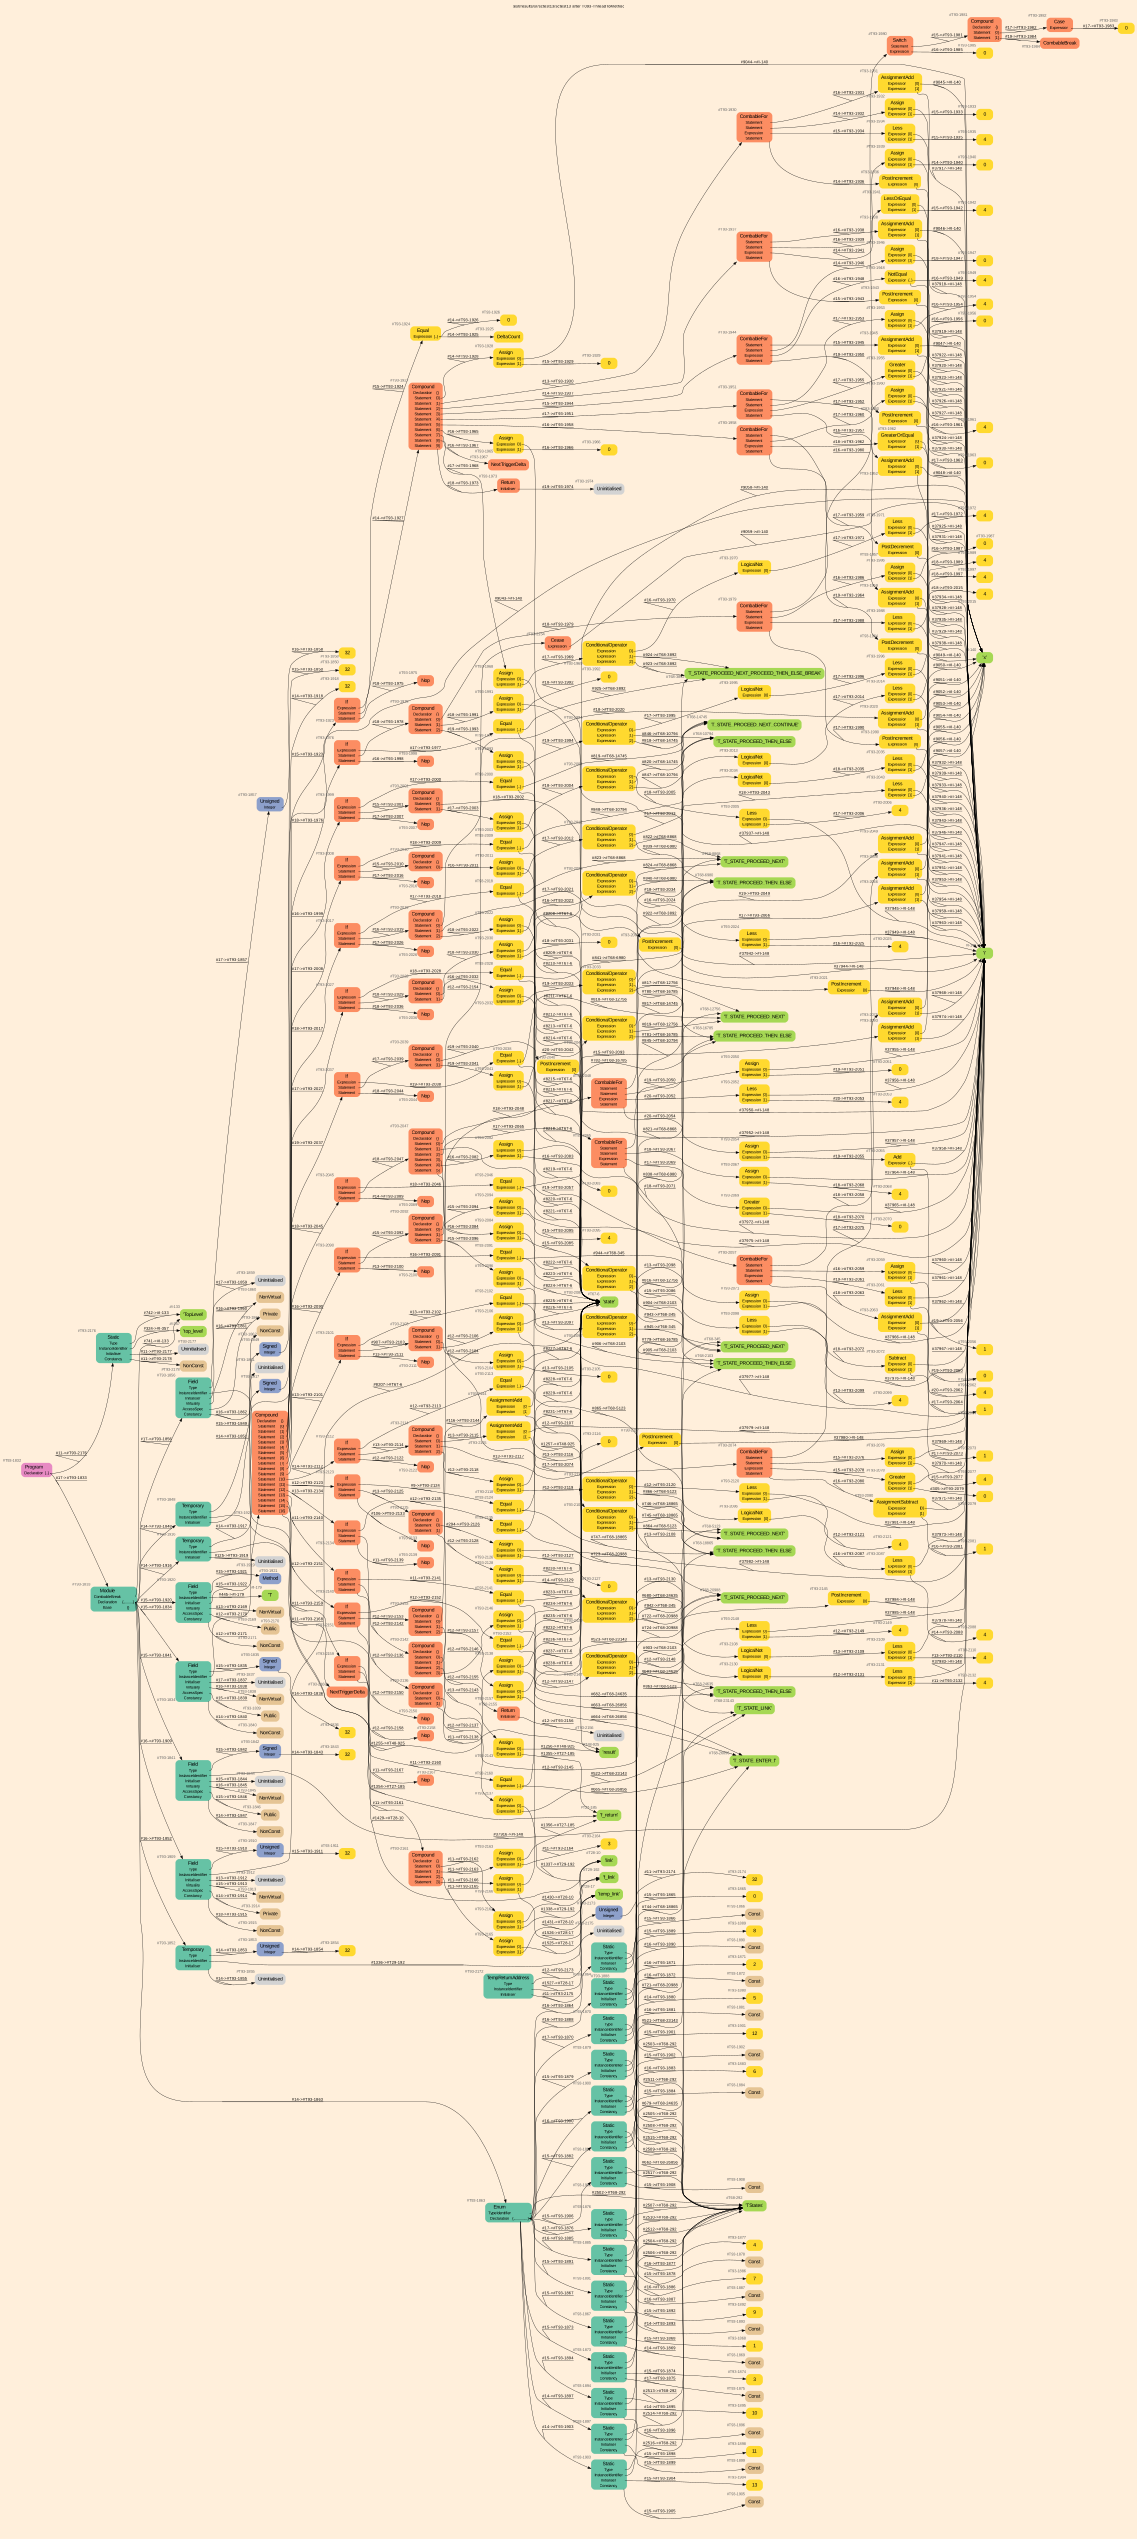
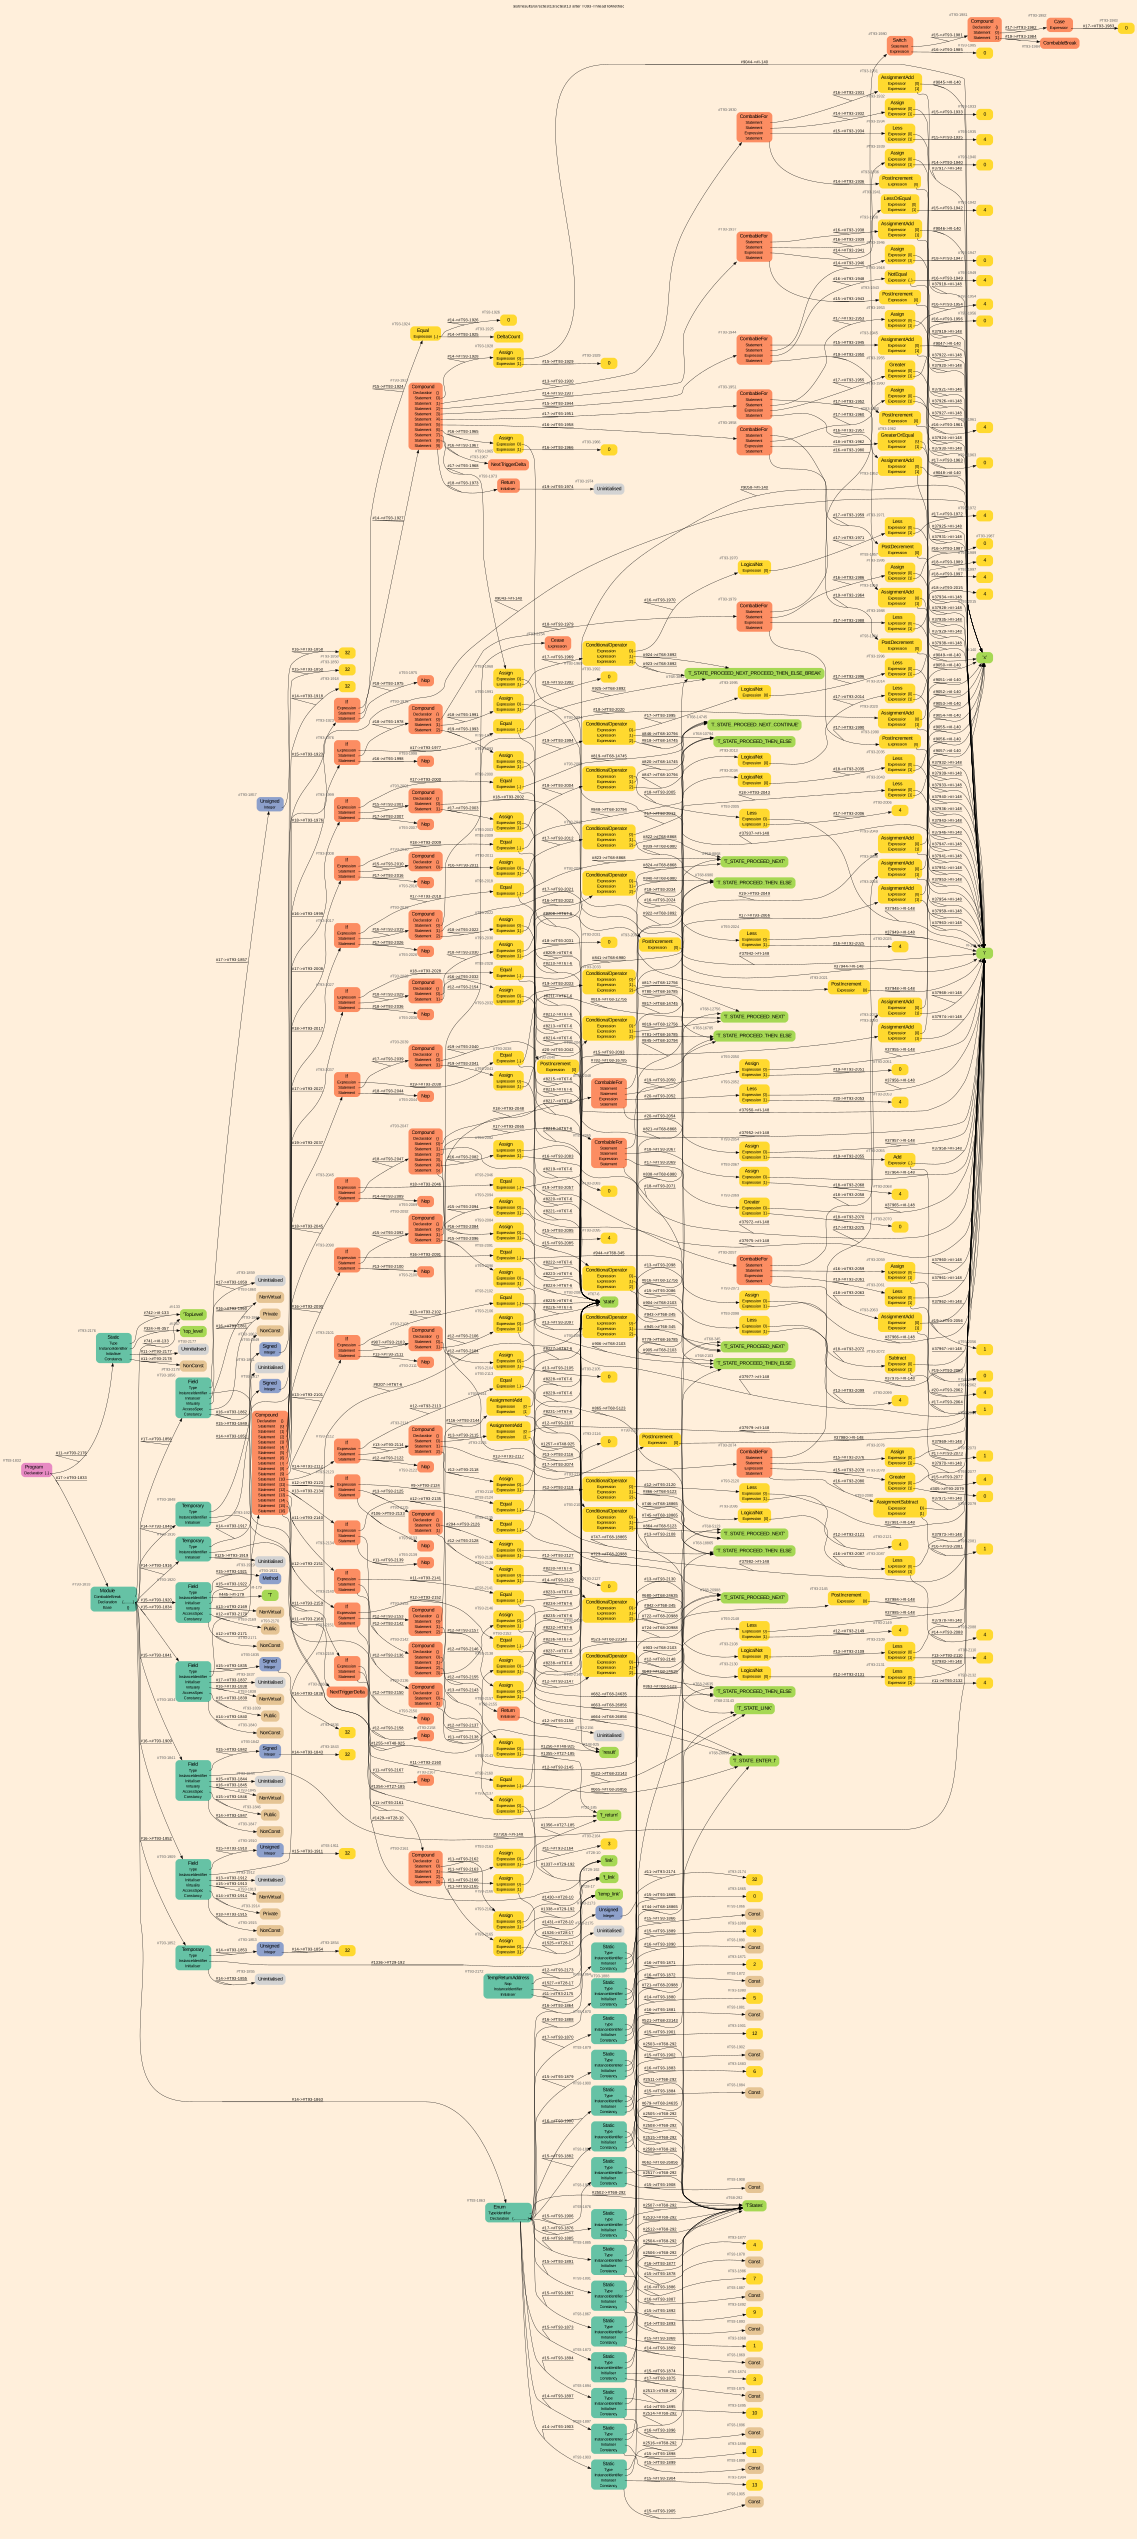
(961, 385) -> none
(812, 536) -> none
(508, 1984) -> (508, 1984)
